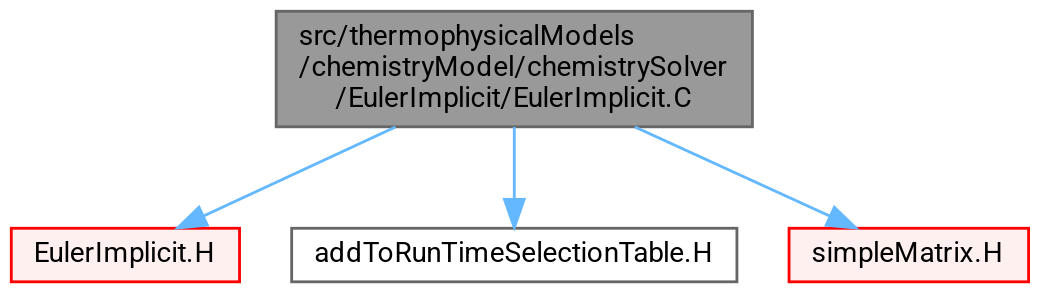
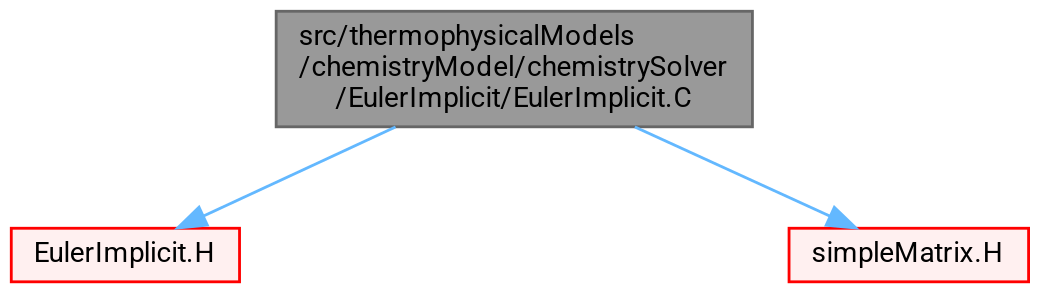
(514, 255) -> none
